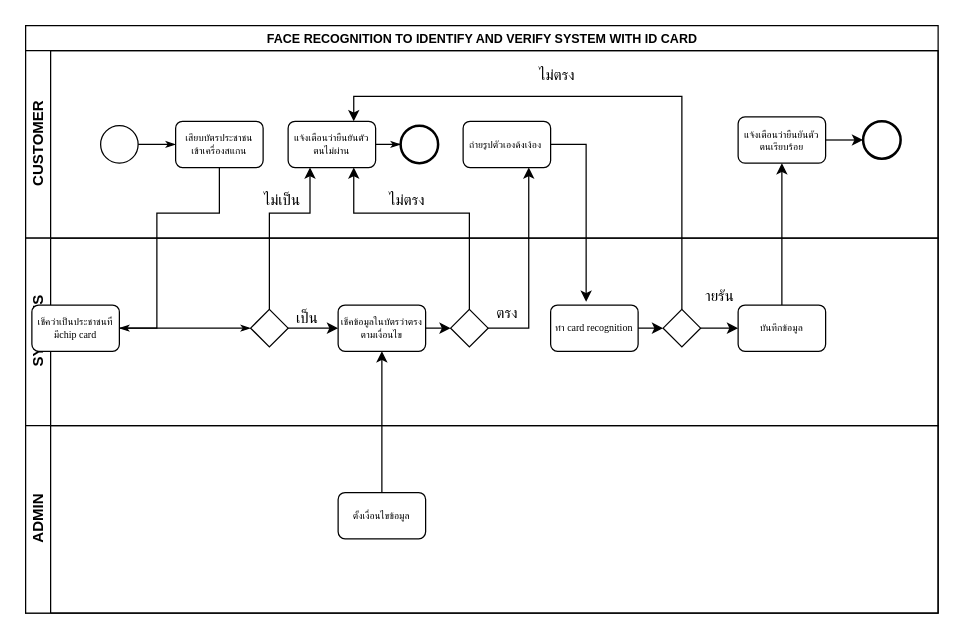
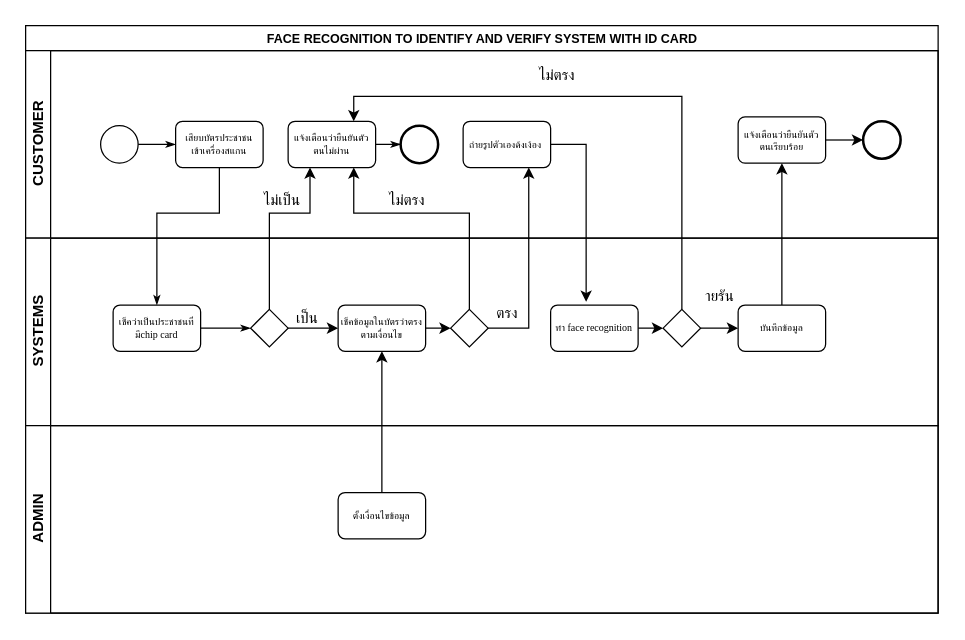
(76, 328) -> (157, 328)
(594, 328) -> (594, 328)
